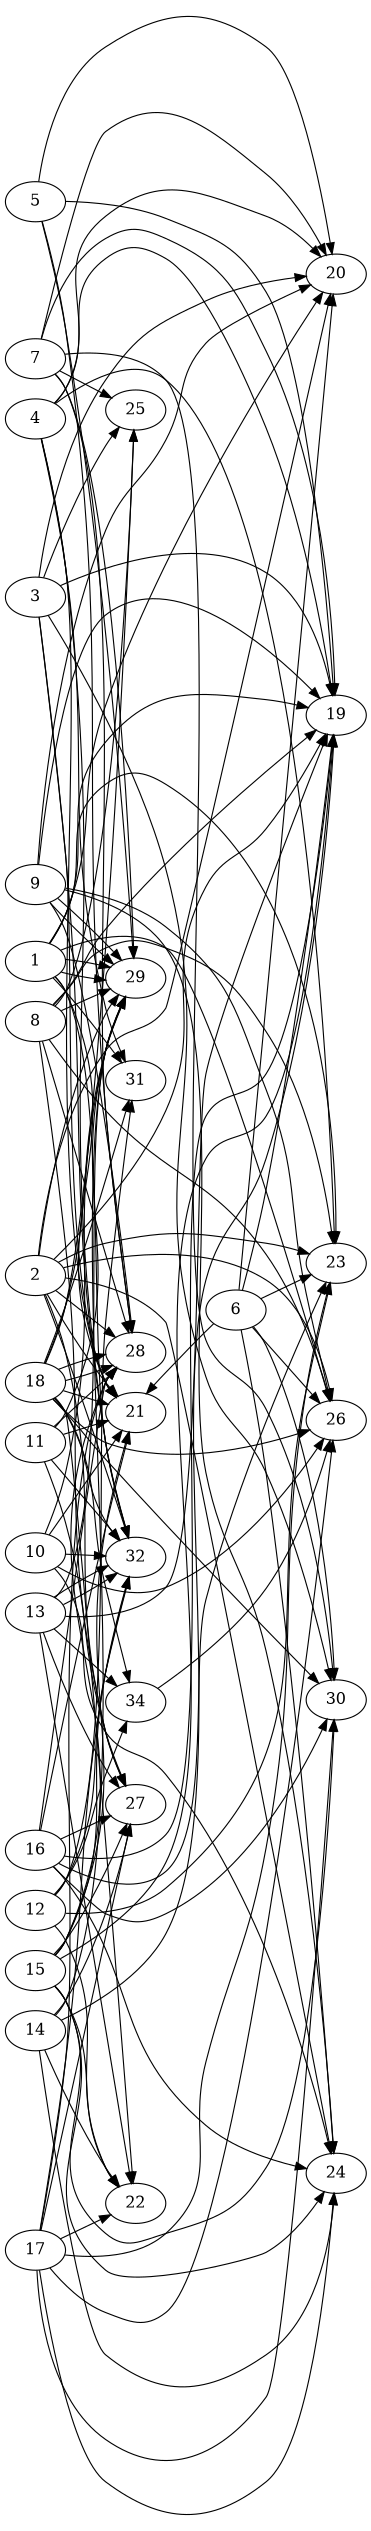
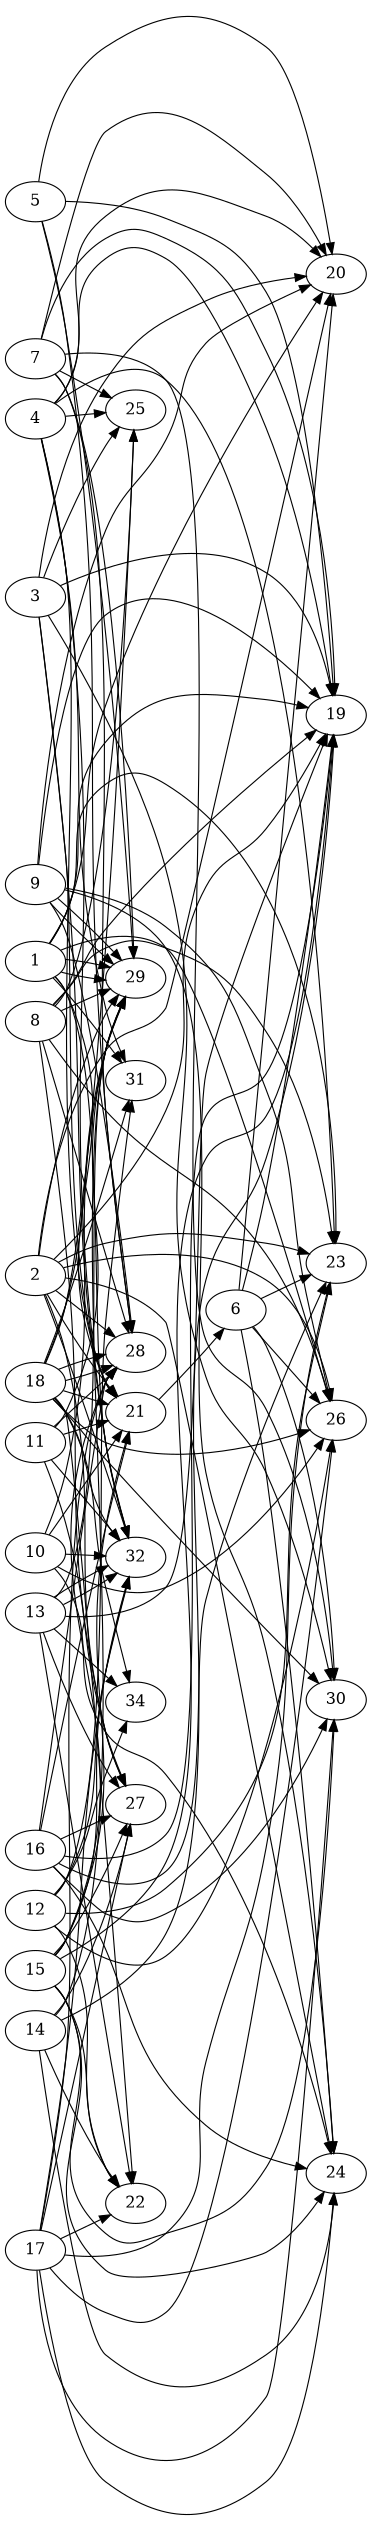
none -> (80, 415)
(169, 1369) -> (188, 1369)
(267, 1587) -> (248, 1805)
